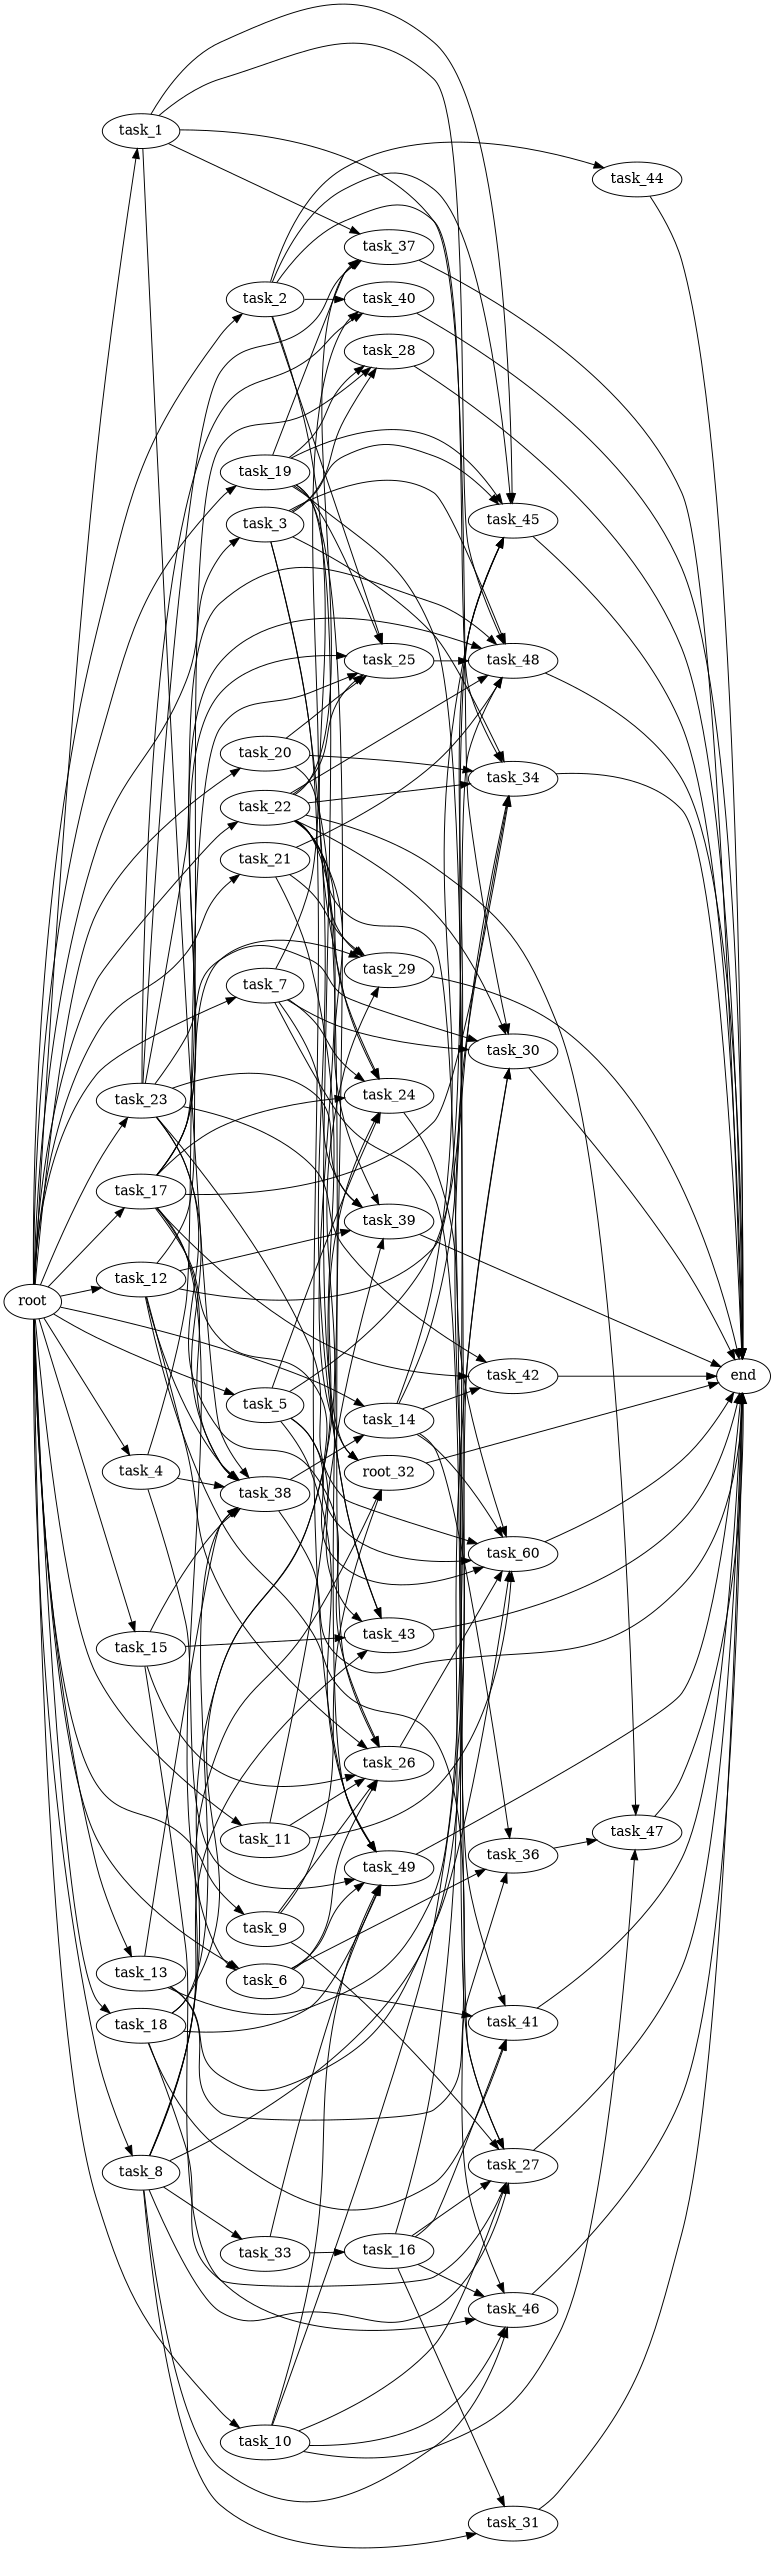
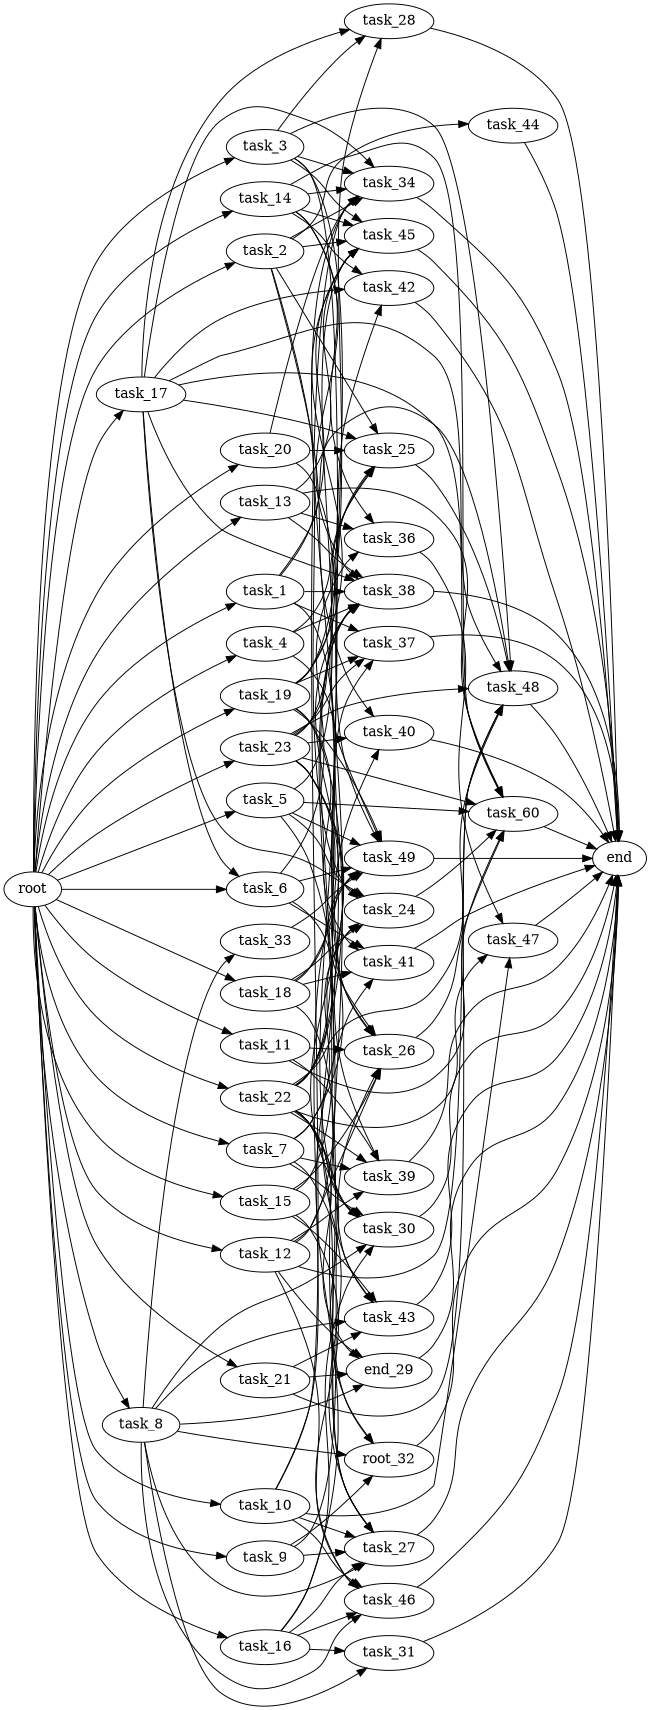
(389, 970) -> (389, 1371)
(323, 1460) -> (328, 390)
(322, 2253) -> (72, 1445)
